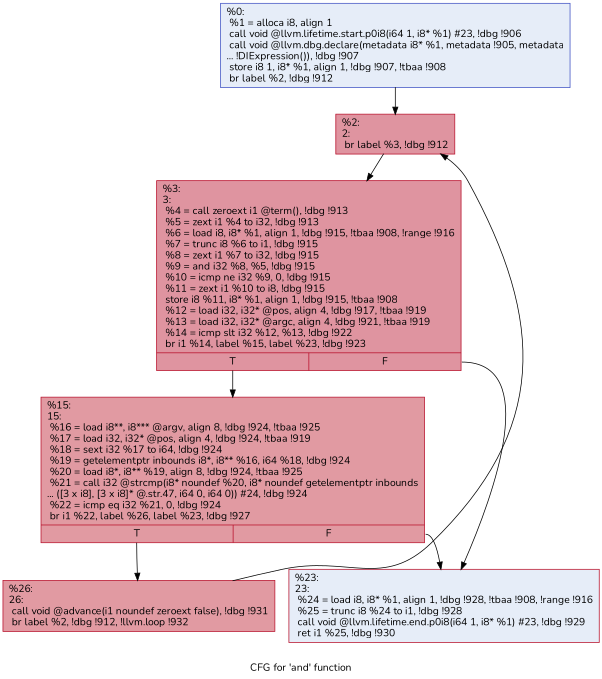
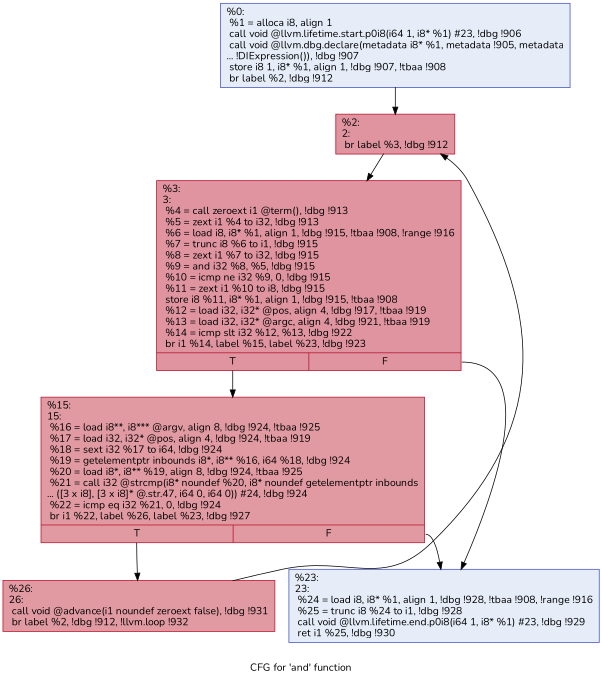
(444, 606) -> (444, 606)
